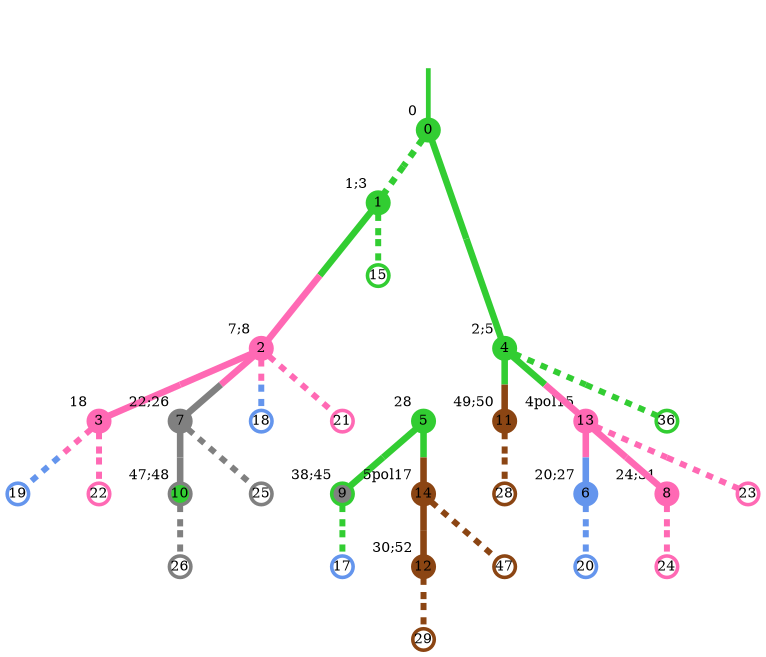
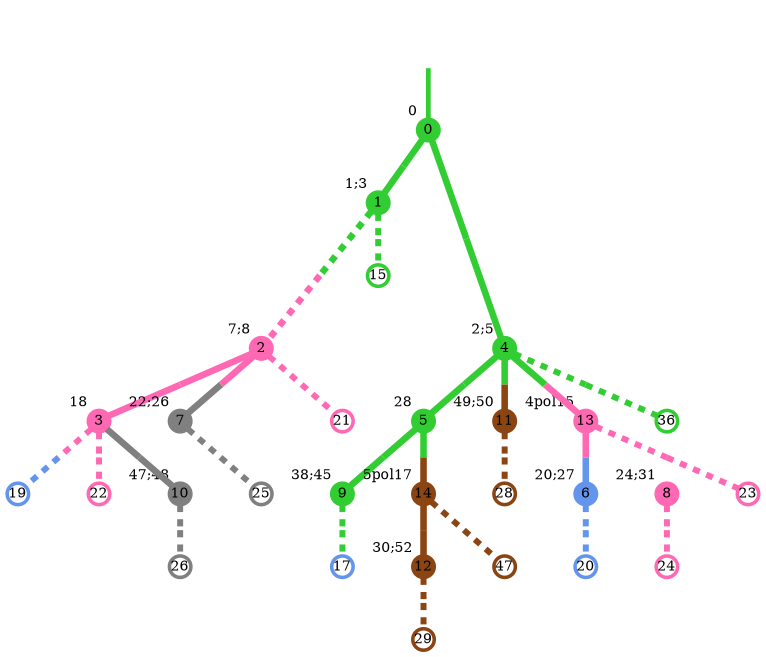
(403, 166) -> (403, 166)
(320, 276) -> (320, 276)
none -> (464, 385)
(261, 421) -> none
(180, 457) -> (139, 457)
(626, 457) -> none
(180, 494) -> (180, 494)
(342, 494) -> (342, 494)
